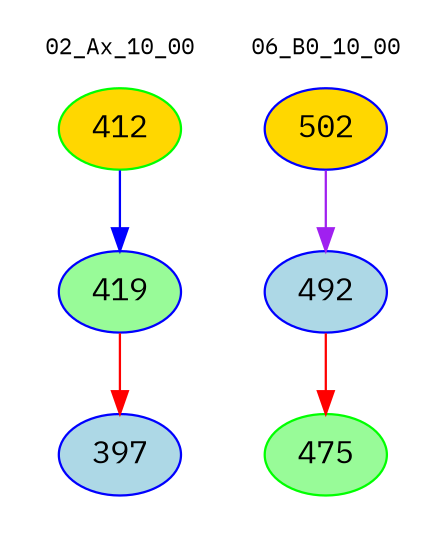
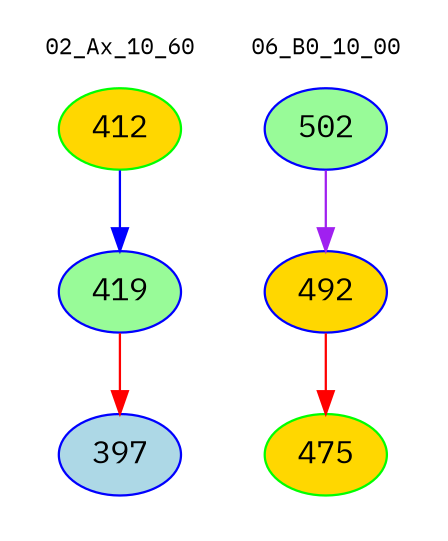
(121, 49) -> (121, 49)
(326, 129) -> (326, 129)
(326, 292) -> (326, 292)
(326, 455) -> (326, 455)
